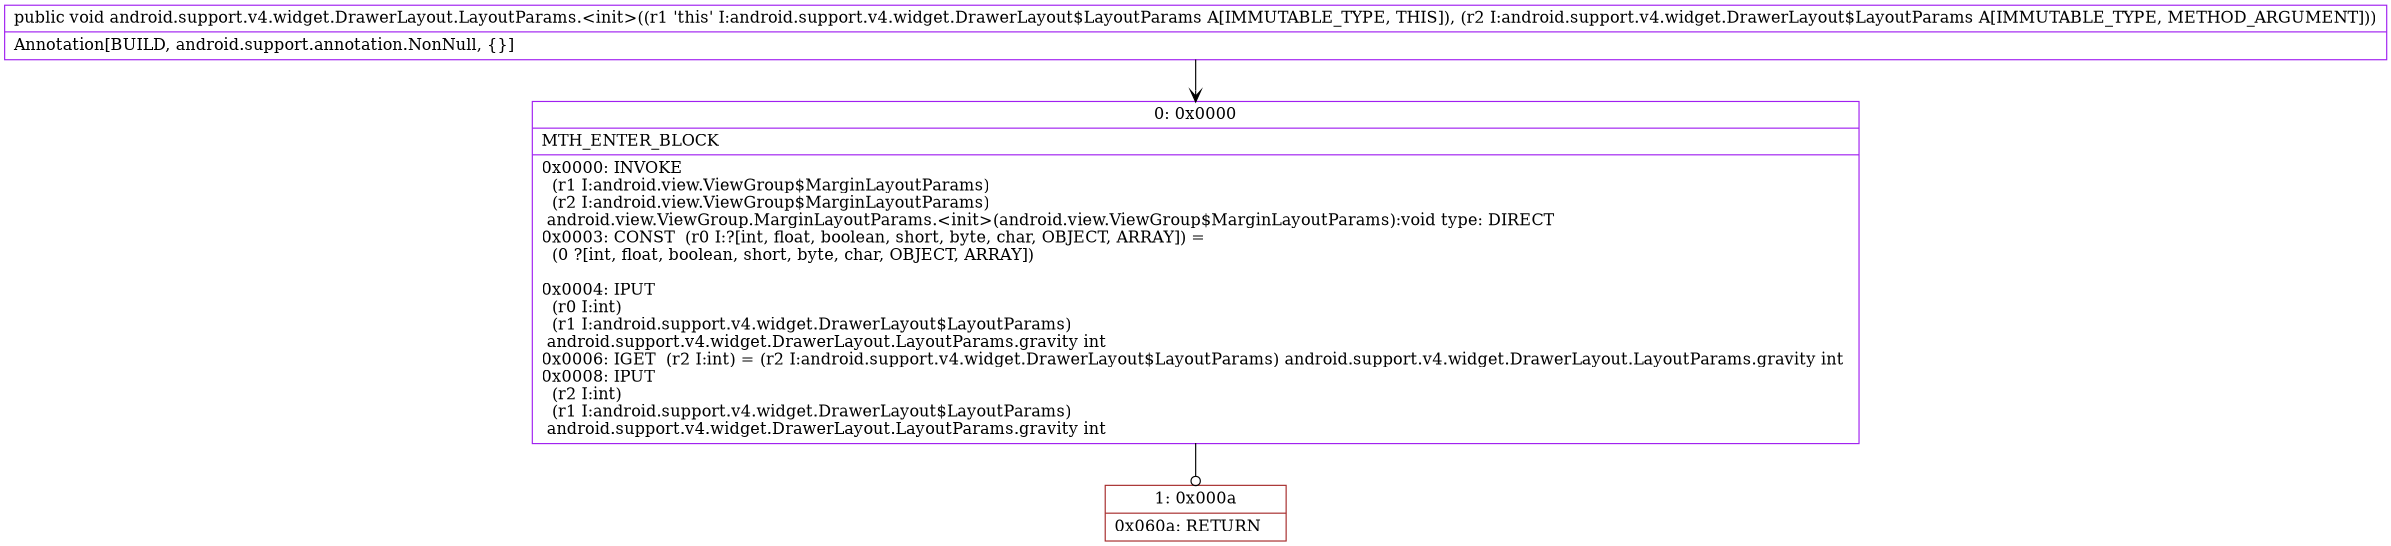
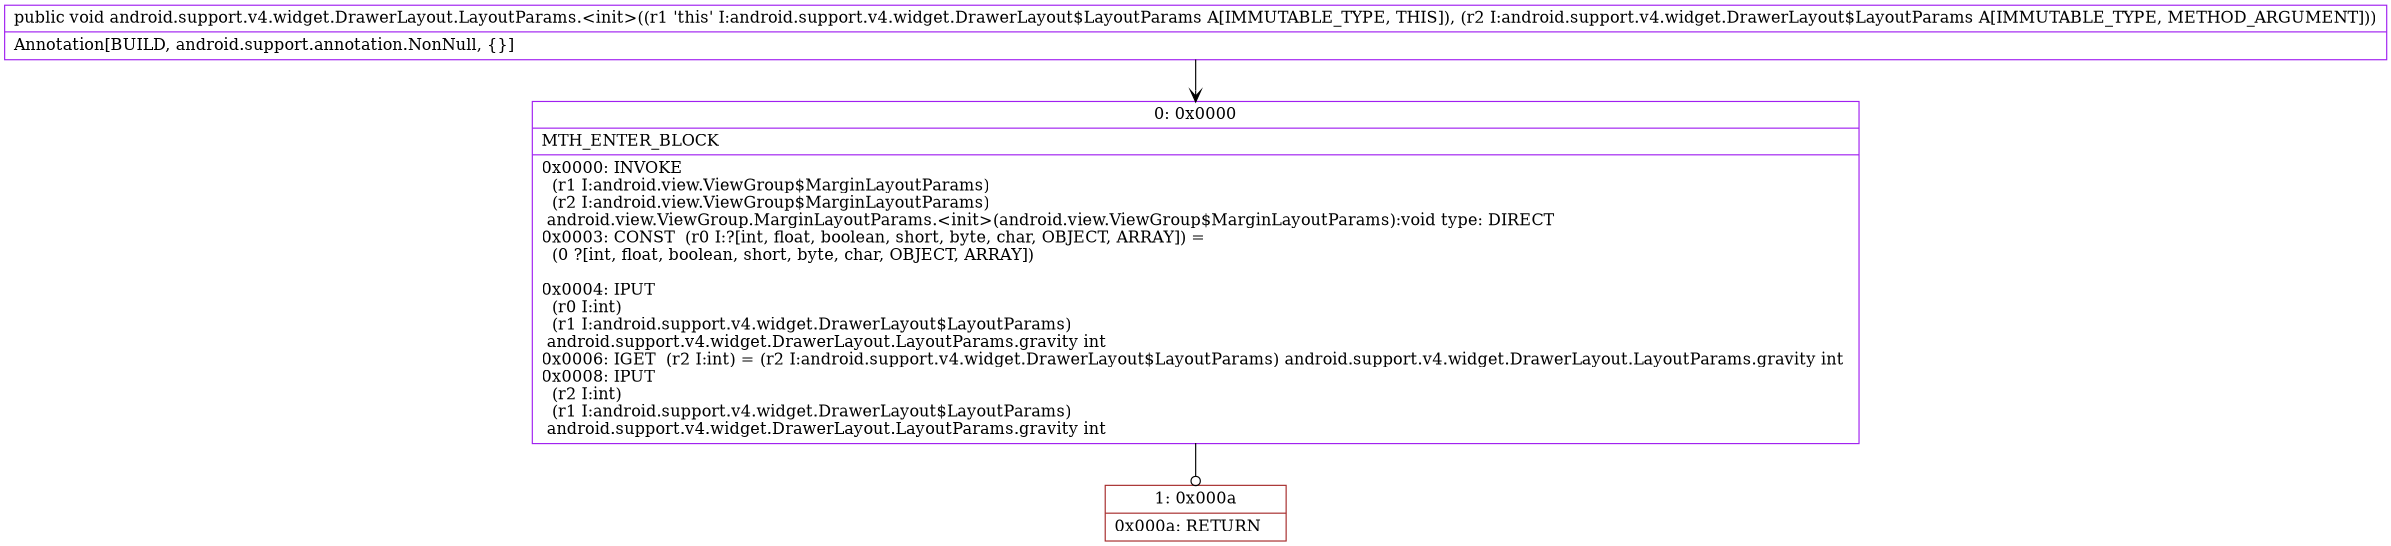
(1196, 527) -> (1196, 527)
